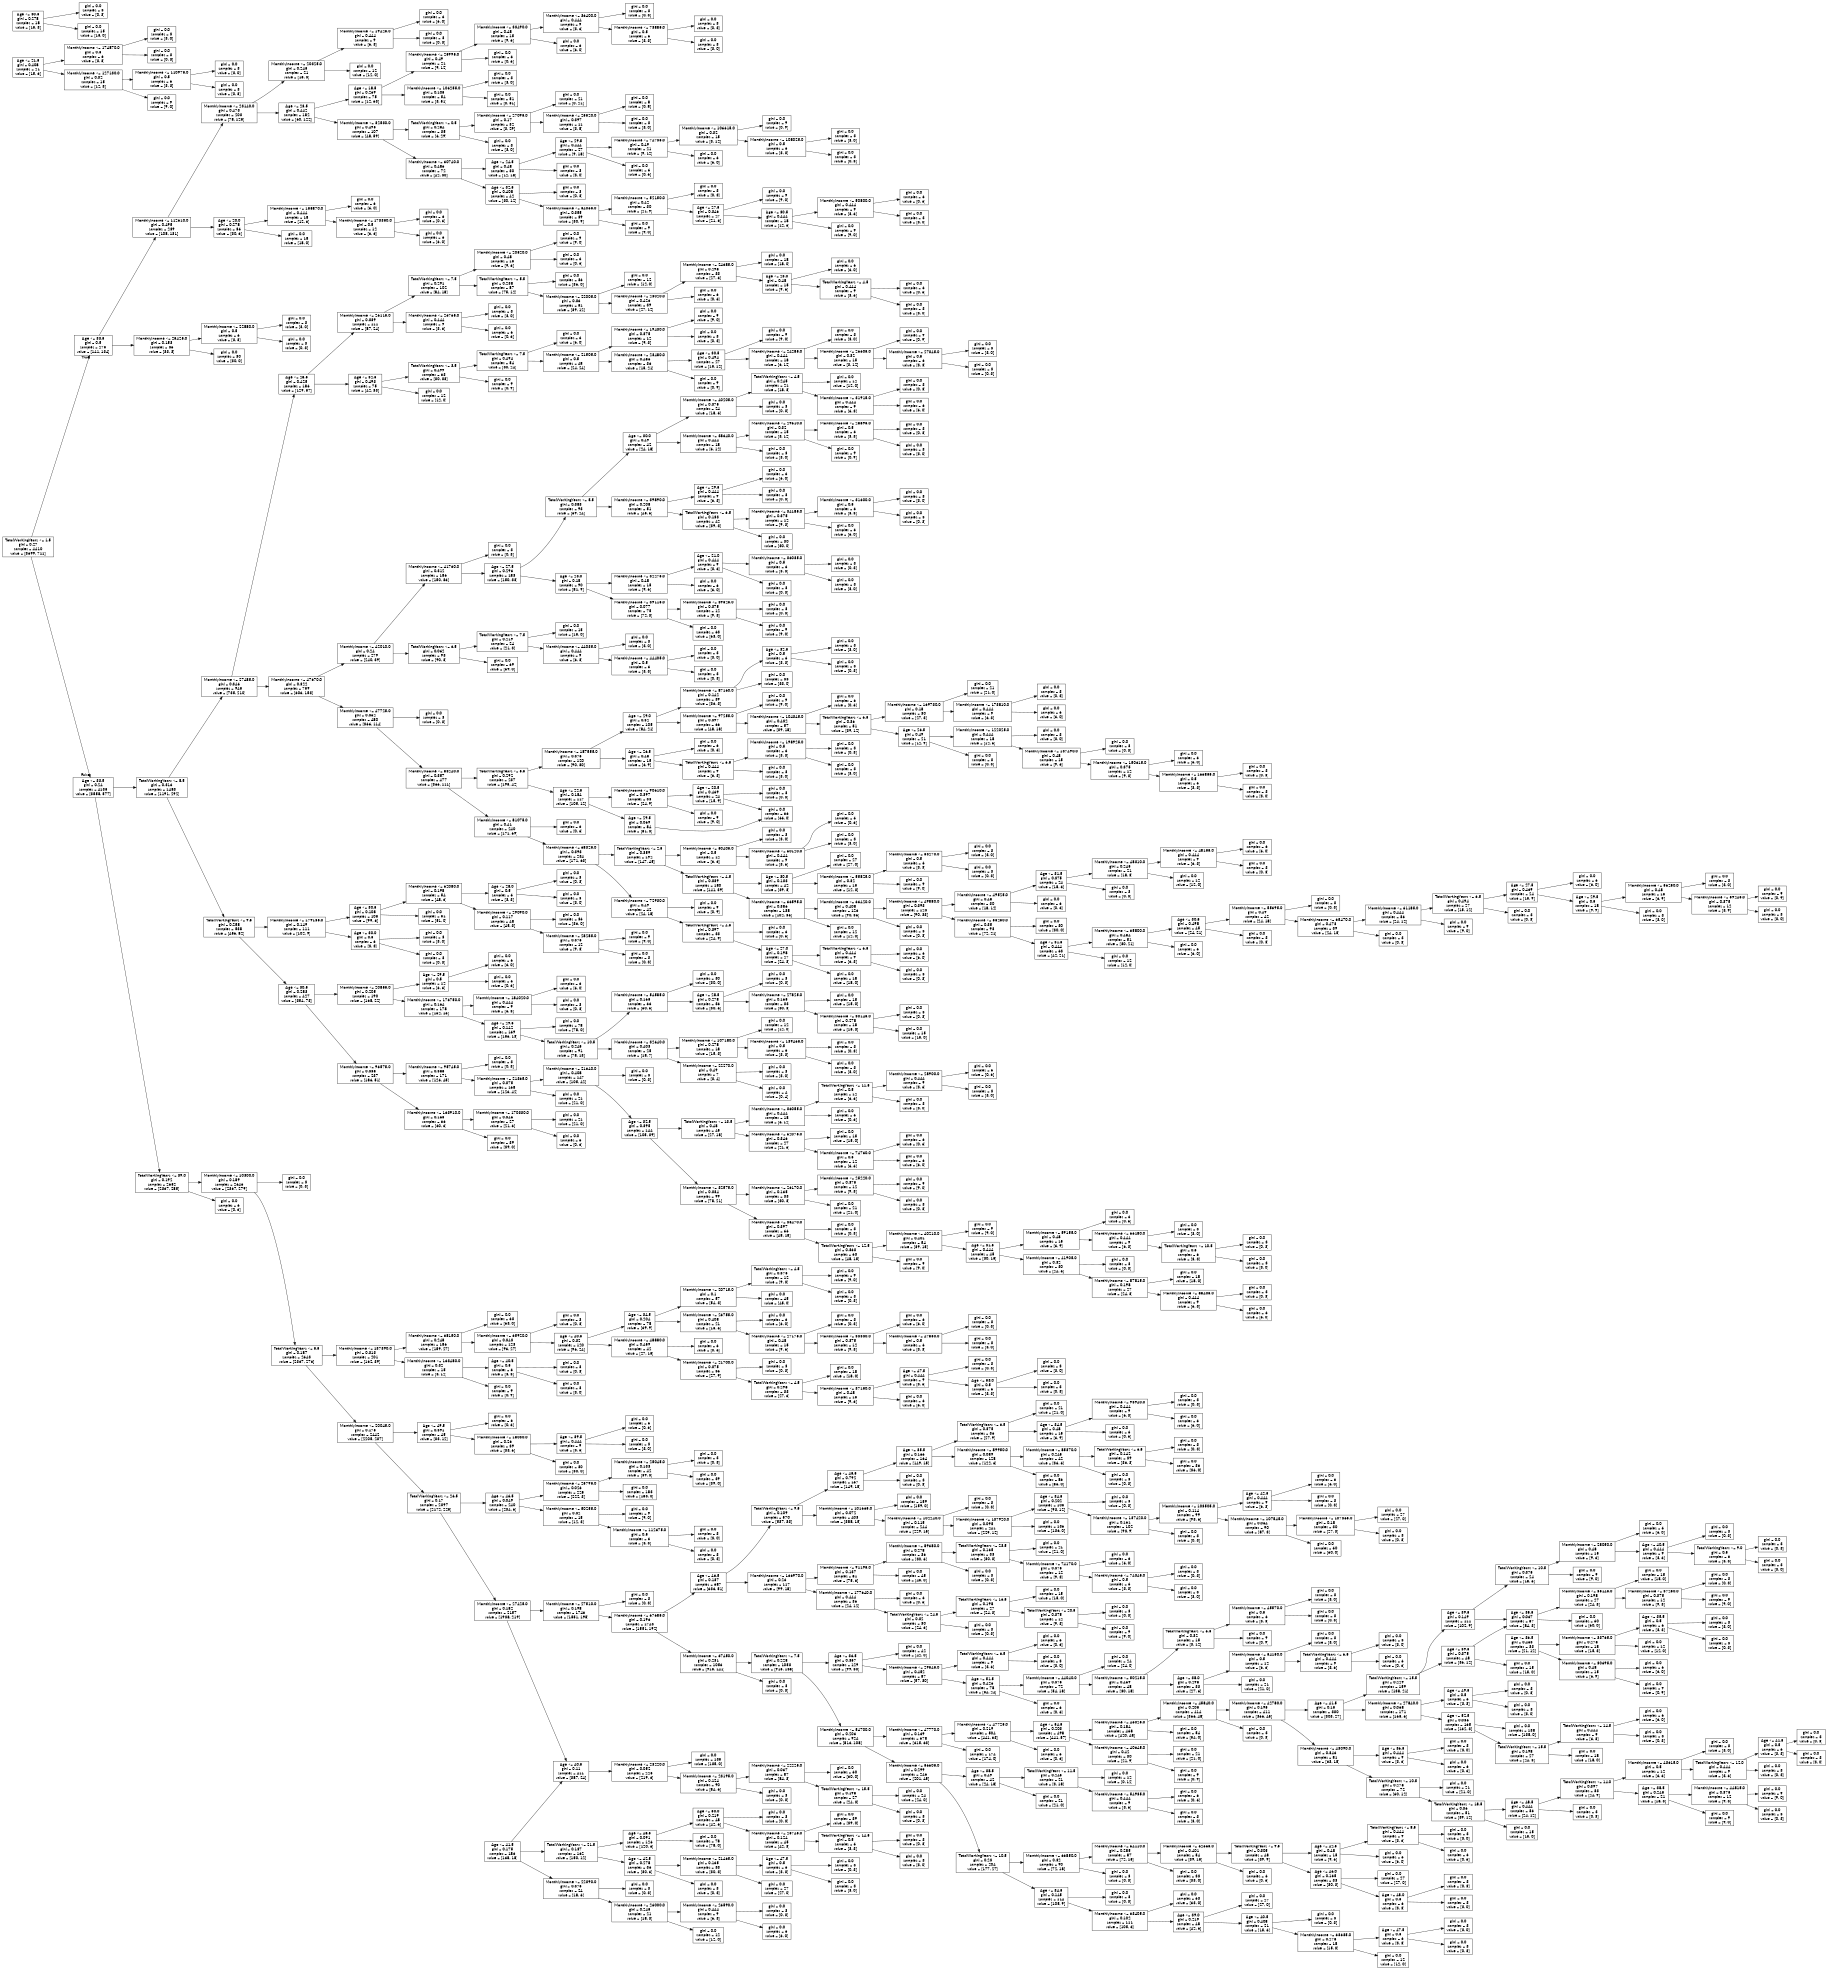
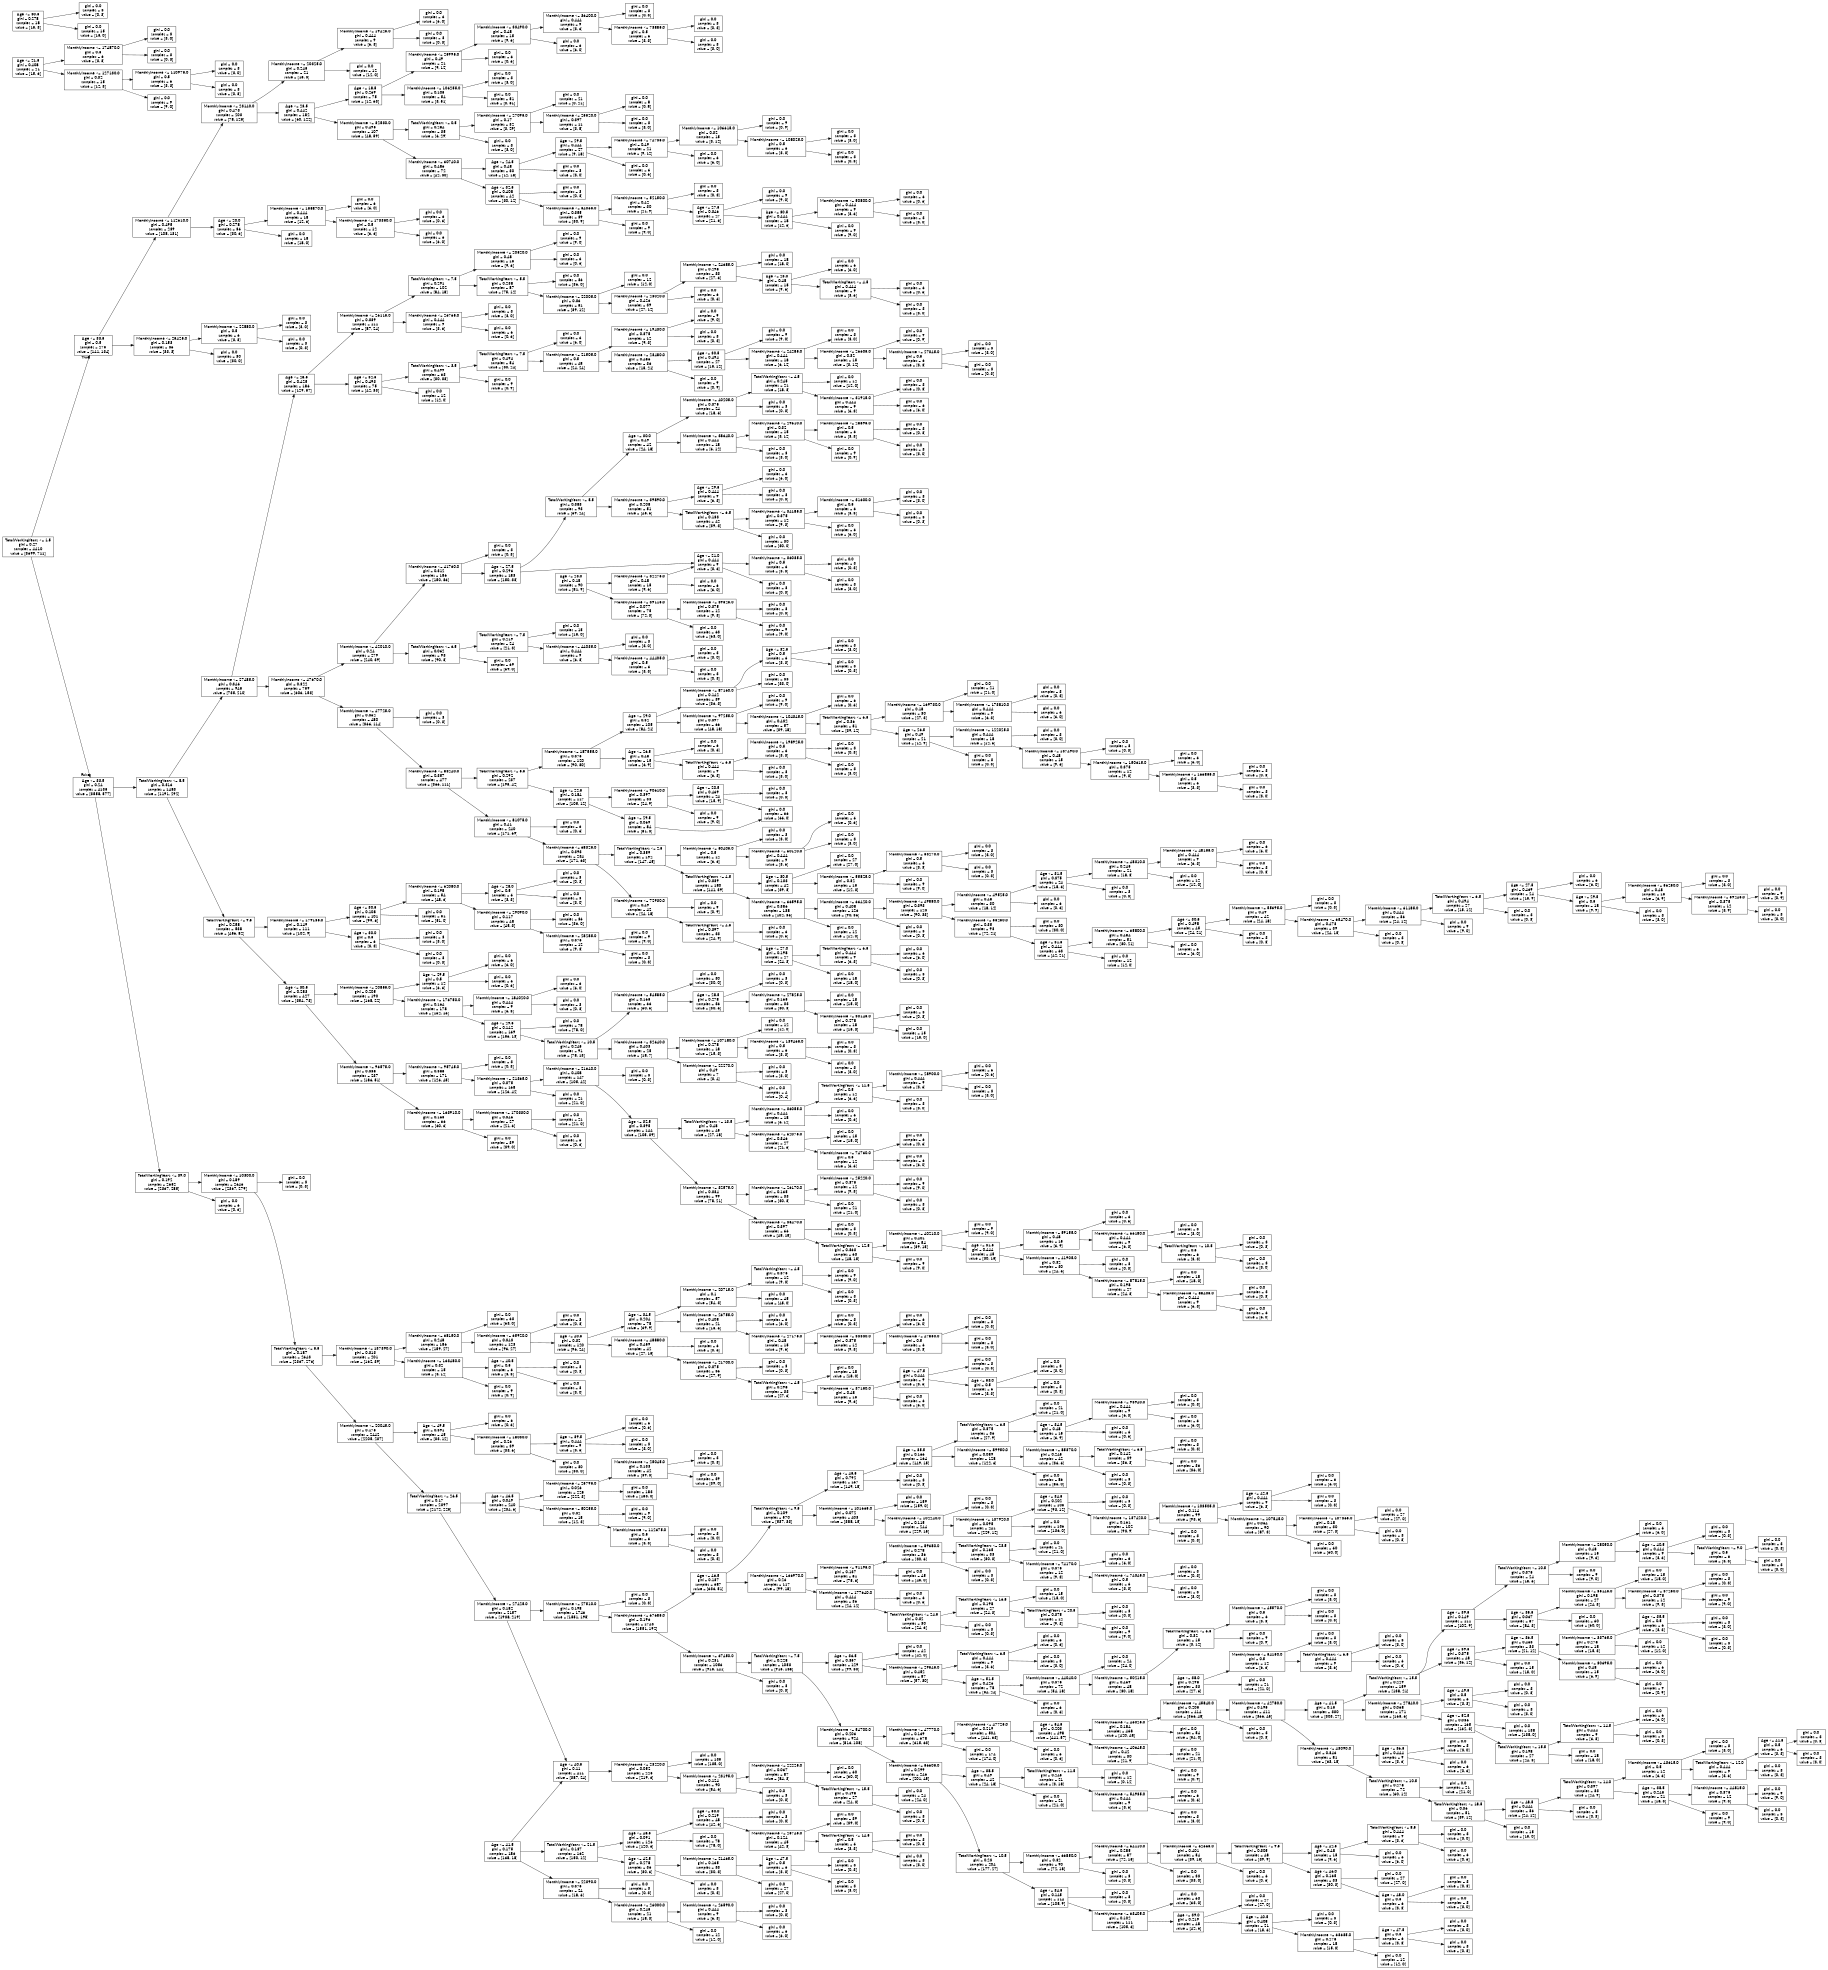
(537, 578) -> (606, 567)
(365, 914) -> (365, 914)
(1488, 1636) -> (1489, 1651)
